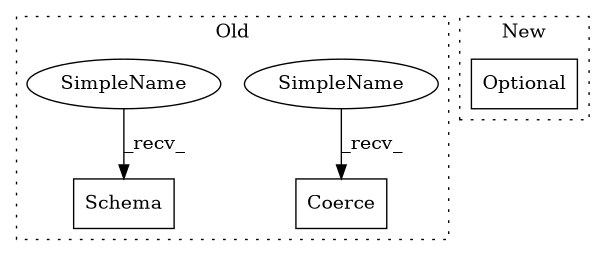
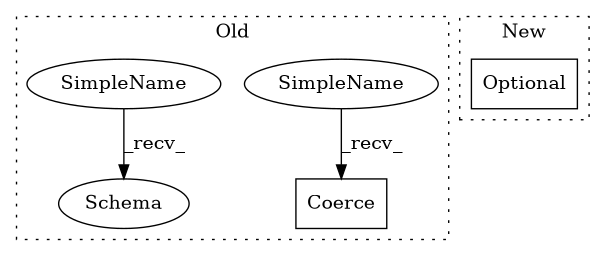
(124, 204) -> (124, 204)
